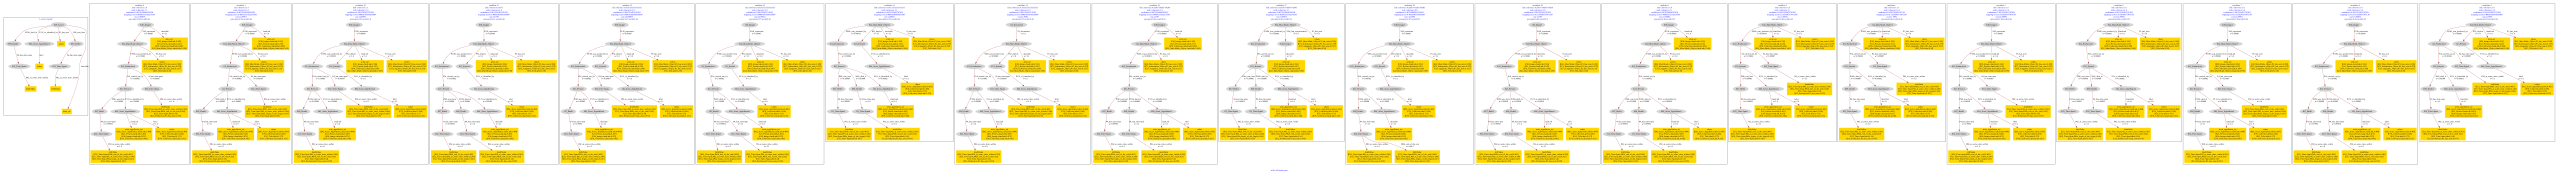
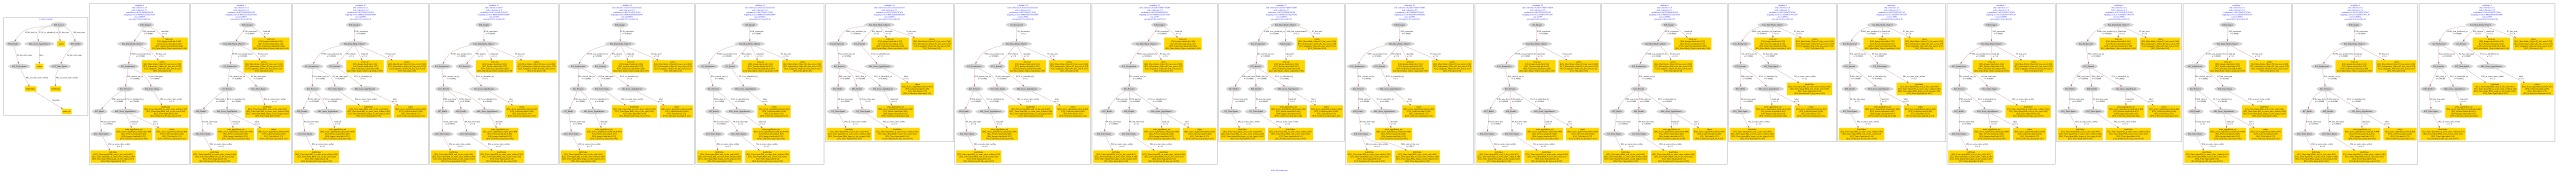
(81, 59) -> (48, 100)
